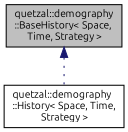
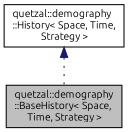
(64, 71) -> (64, 71)
